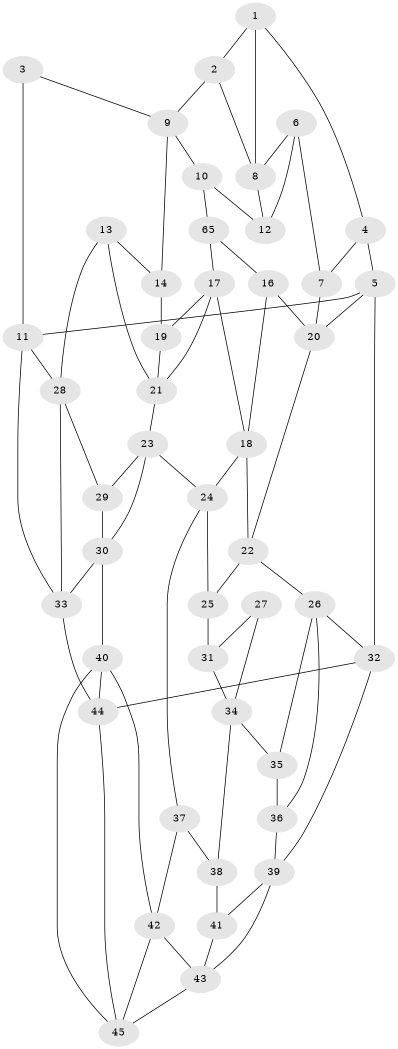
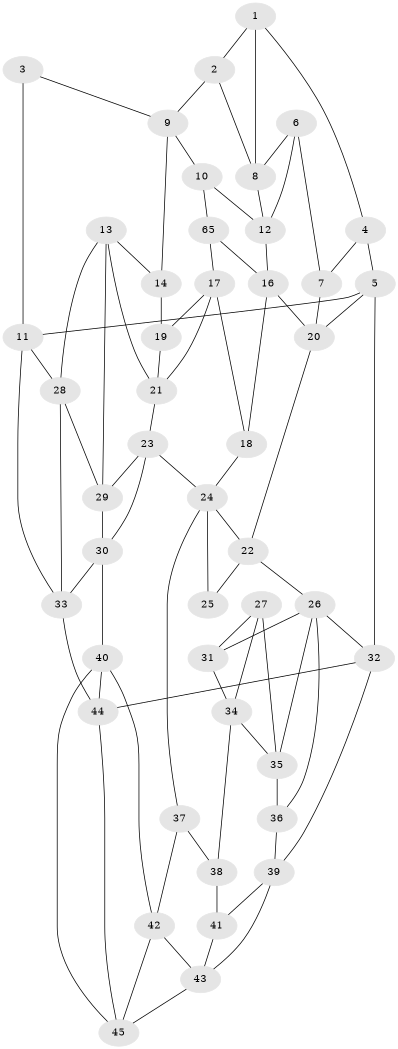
none -> (267, 257)
none -> (104, 364)
(247, 498) -> (228, 525)
(208, 632) -> (260, 632)
none -> (269, 685)
